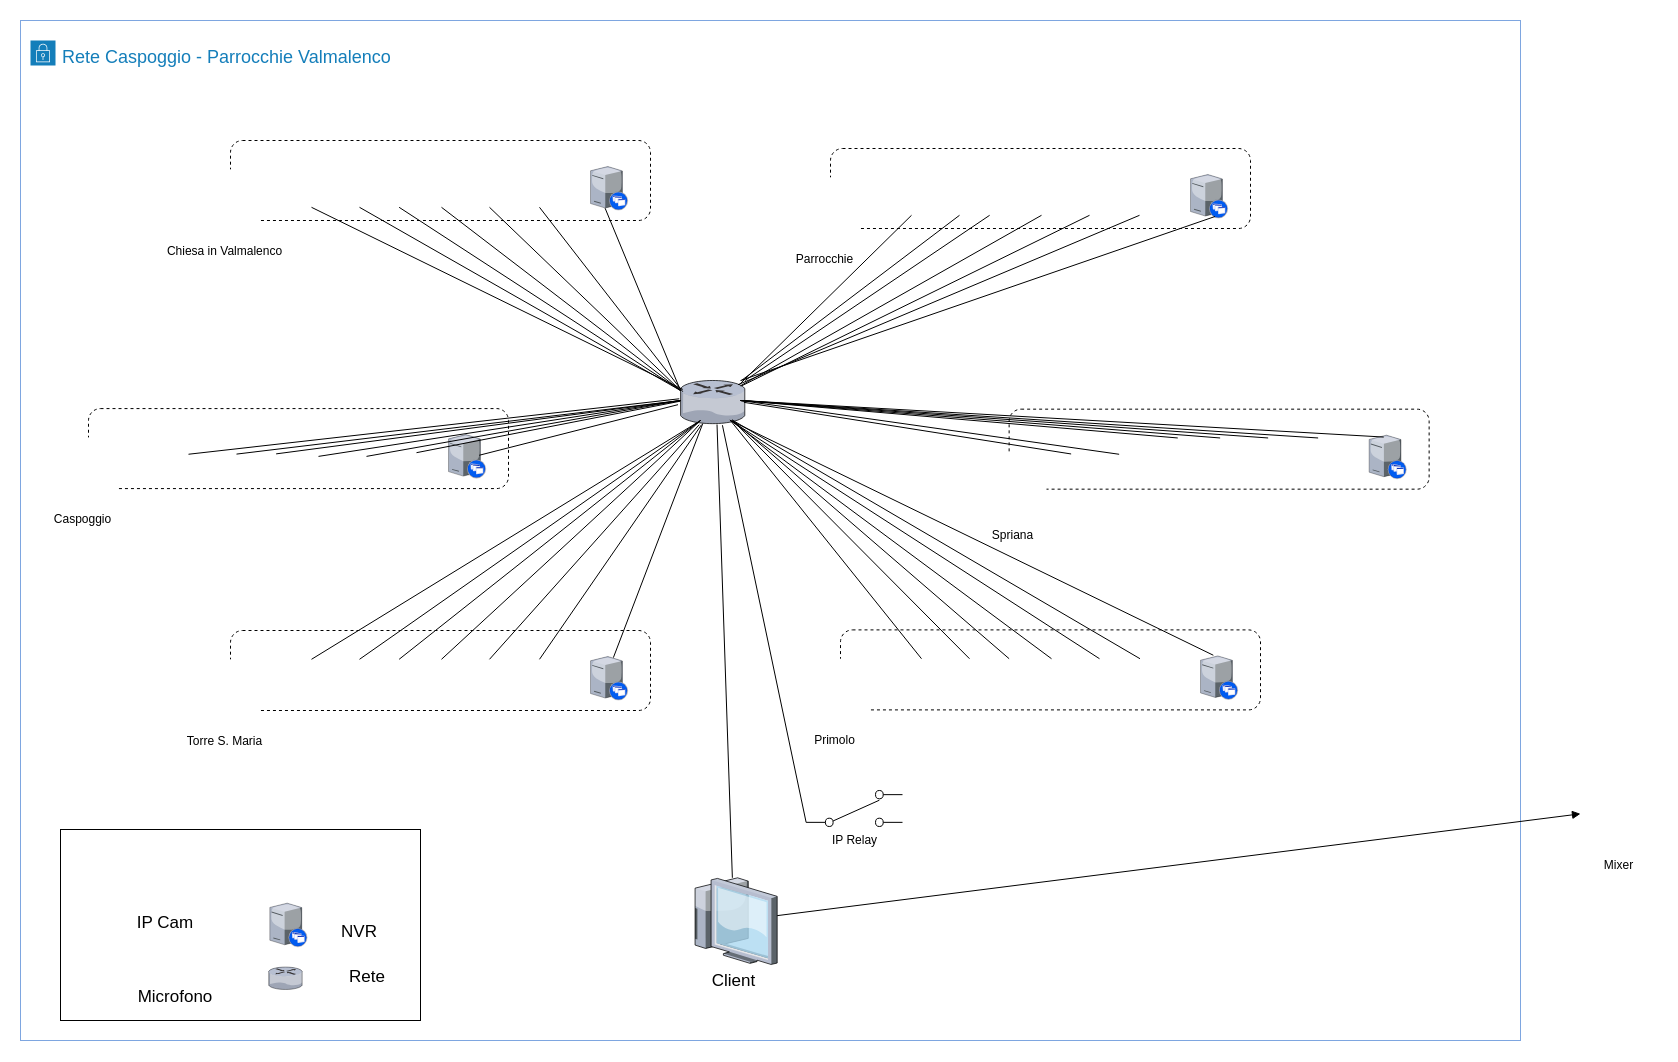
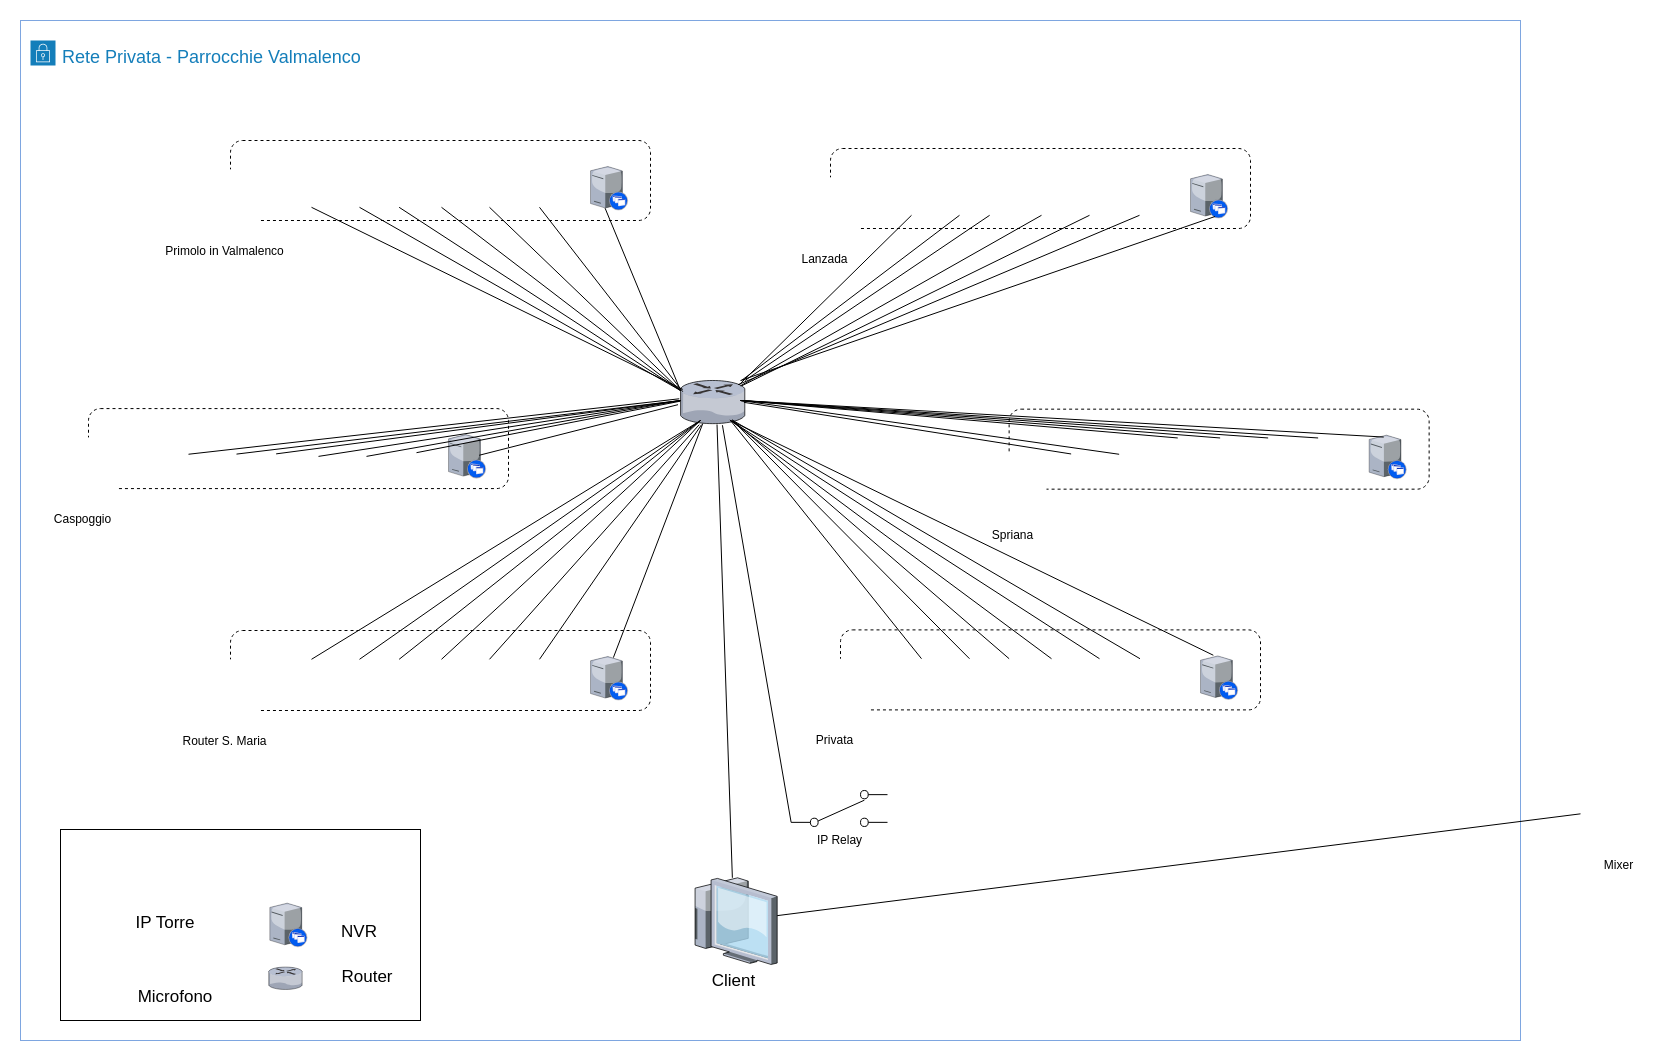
(178, 55) -> (171, 55)
(225, 252) -> (225, 252)
(825, 260) -> (825, 260)
(835, 741) -> (835, 741)
(225, 742) -> (225, 742)
(854, 809) -> (839, 809)
(1571, 815) -> (1574, 815)
(166, 924) -> (166, 924)
(368, 978) -> (368, 978)
